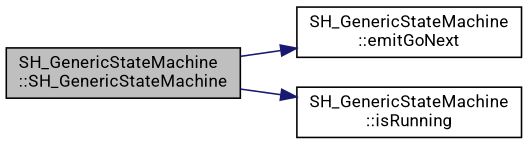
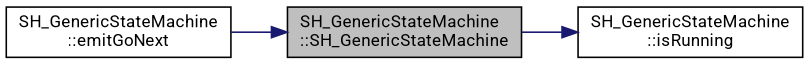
(261, 53) -> (251, 32)
